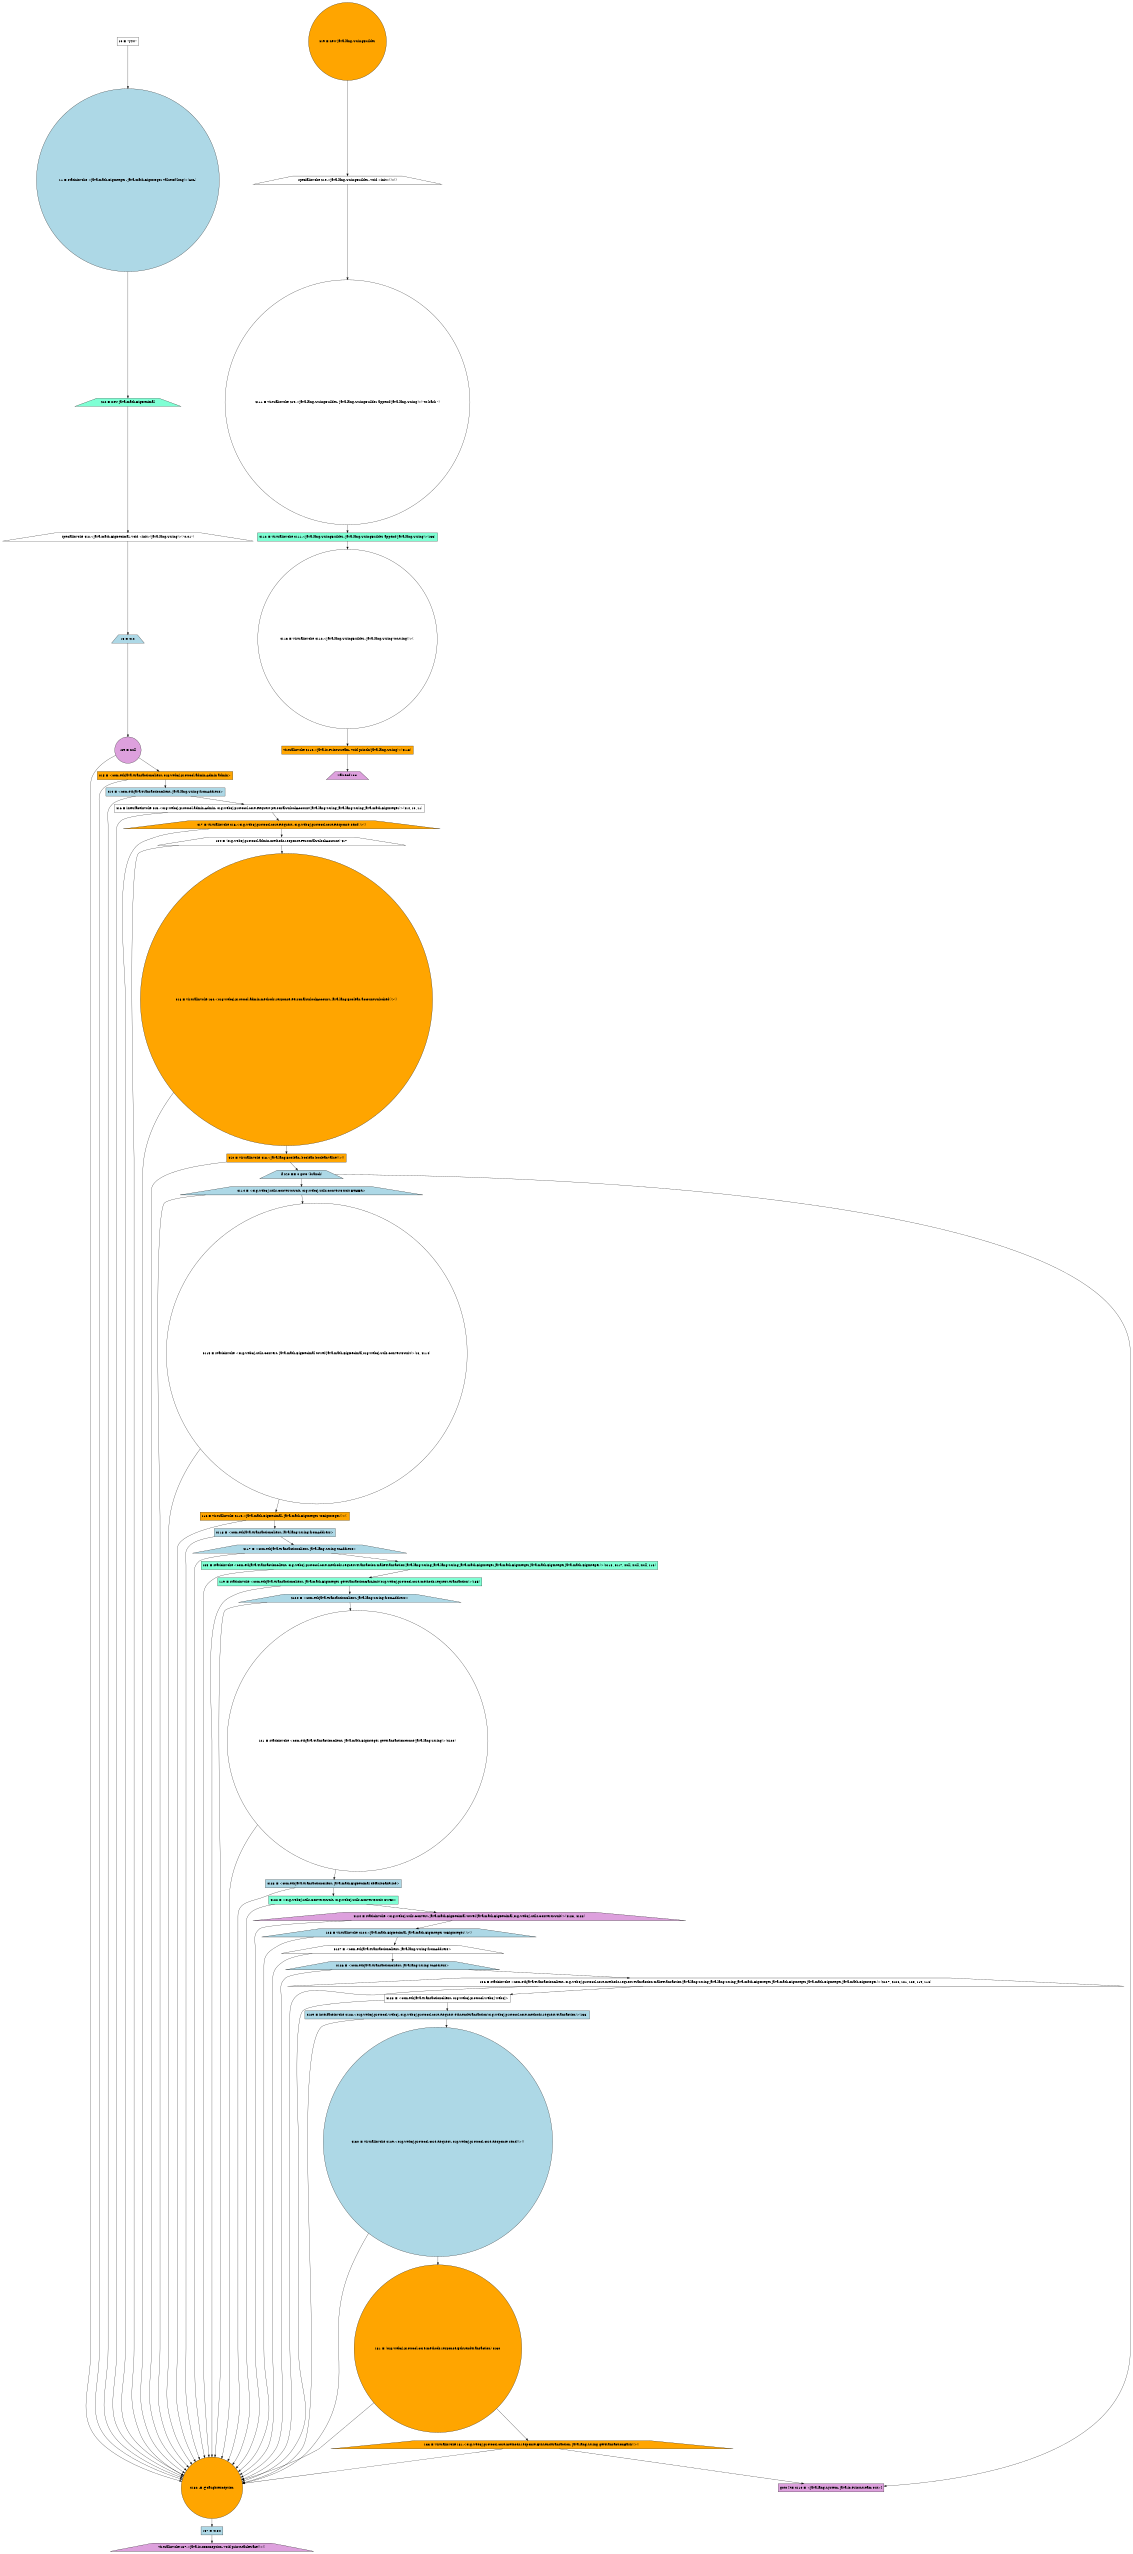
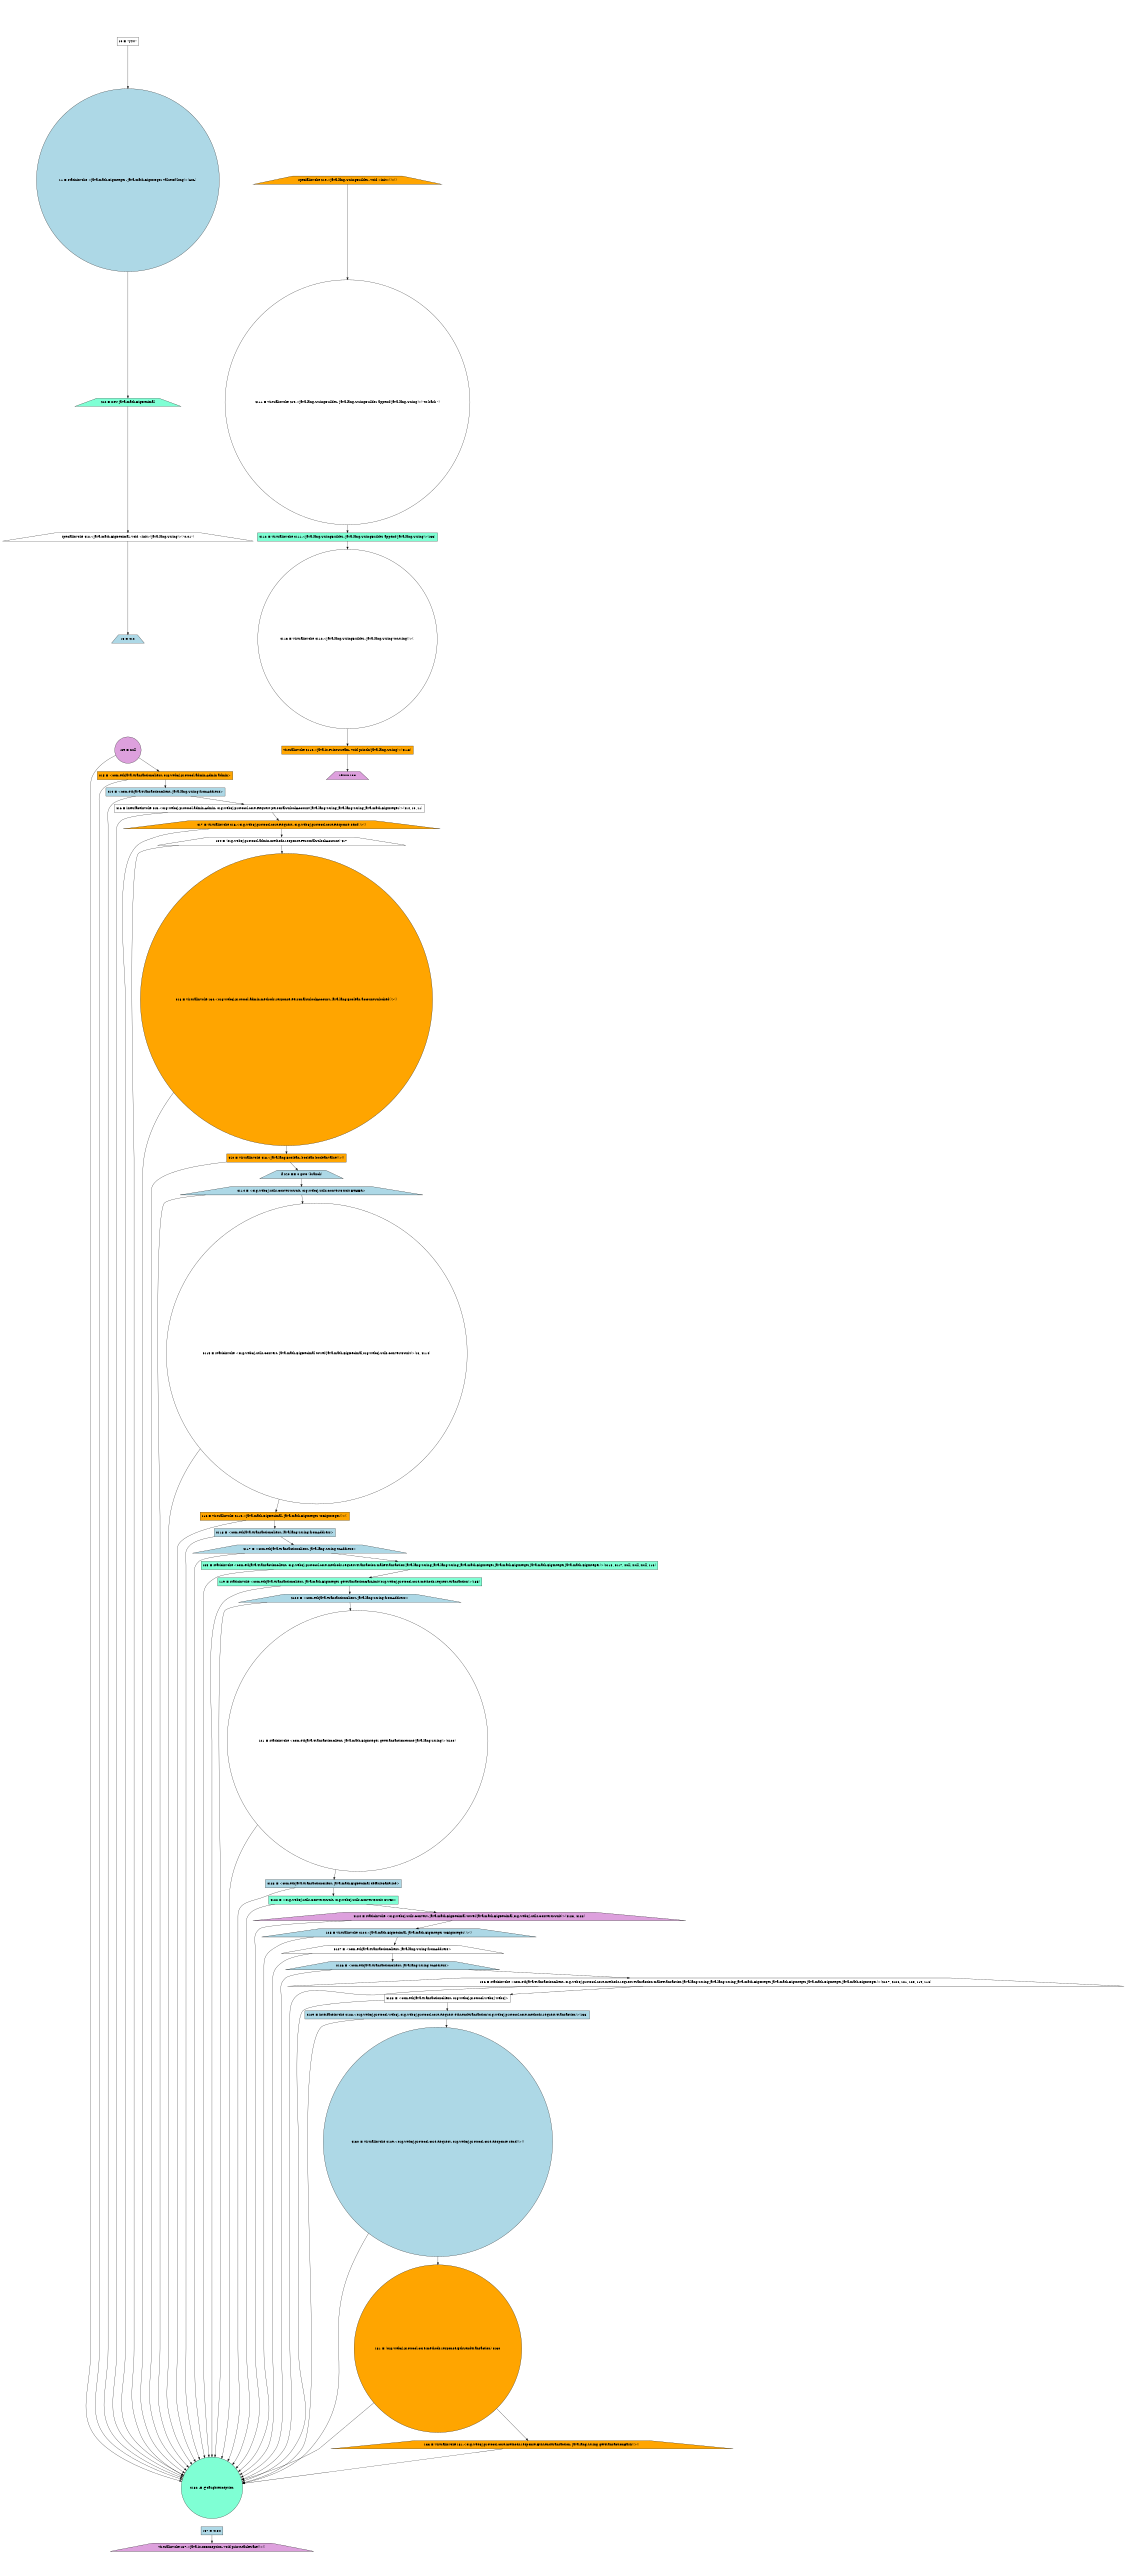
(347, 41) -> none
(347, 180) -> (347, 180)
(128, 689) -> none
(347, 776) -> (347, 776)
(212, 2488) -> (212, 2488)
(831, 2488) -> none
(212, 2521) -> none
